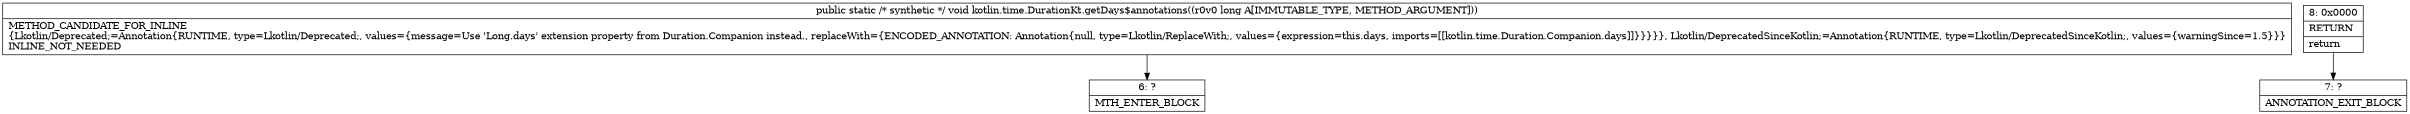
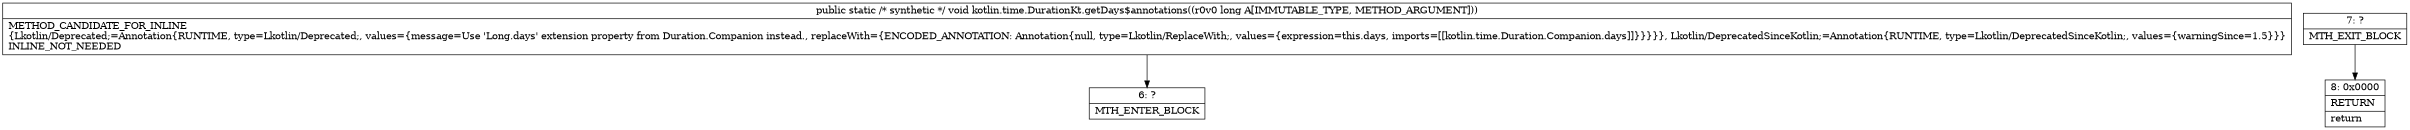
(2333, 63) -> (2355, 59)
(2333, 103) -> (2355, 36)
